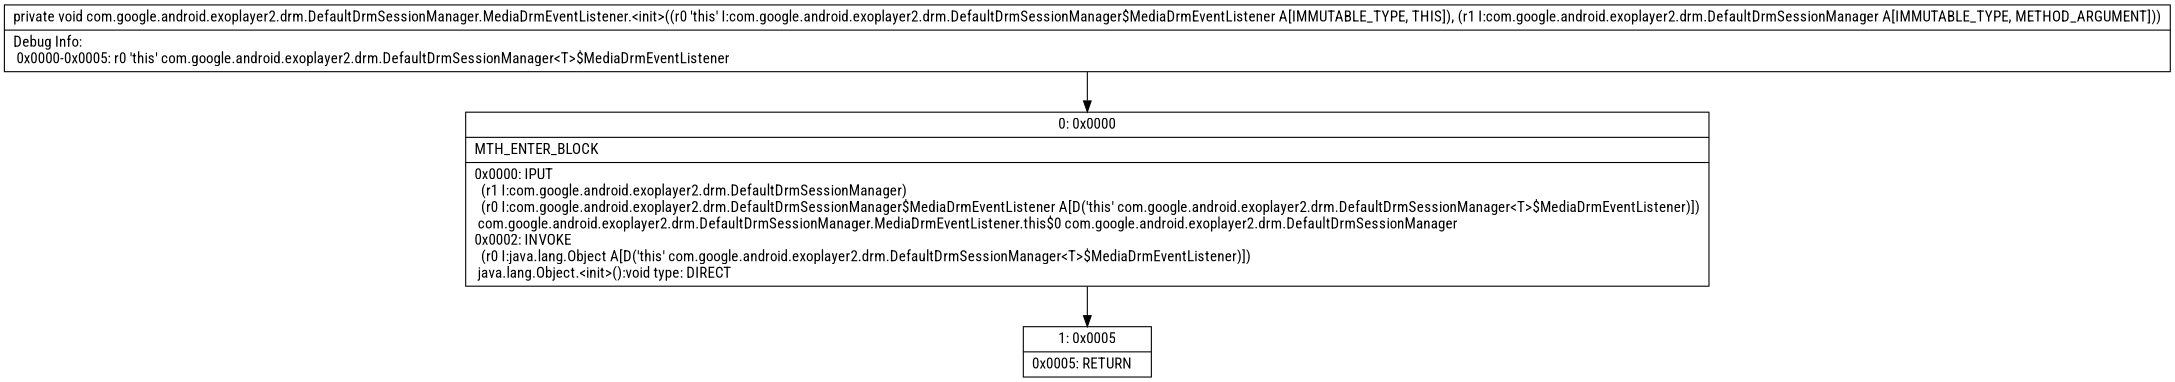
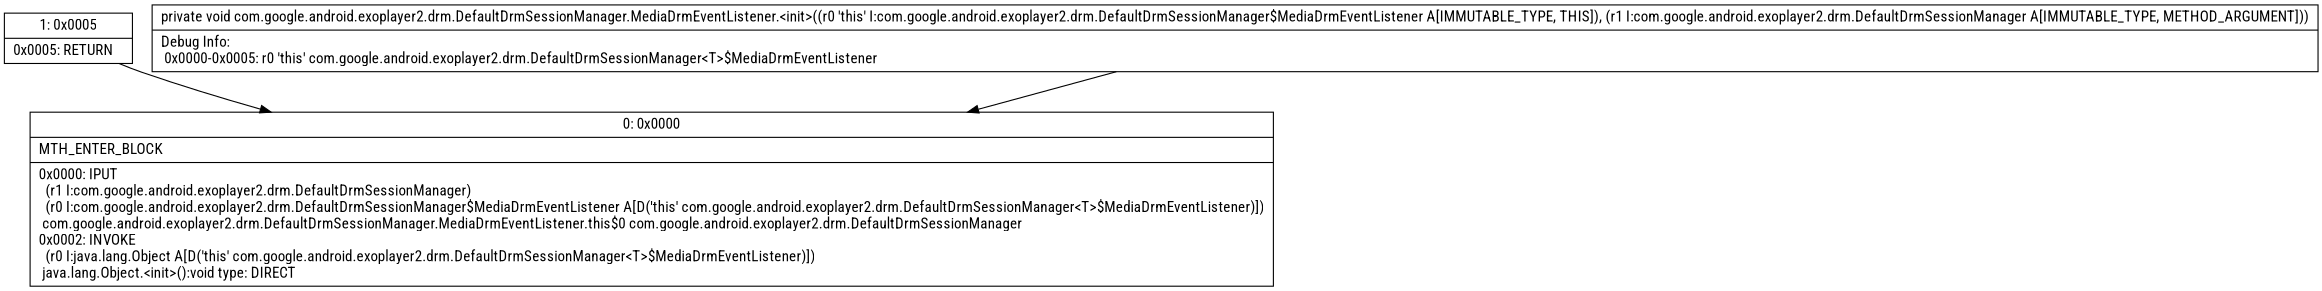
(1087, 301) -> (189, 88)
